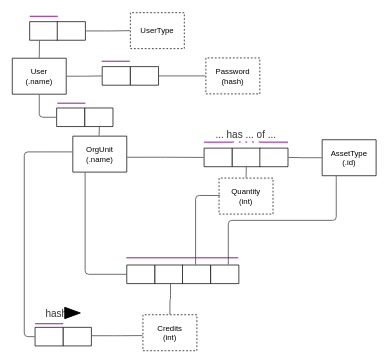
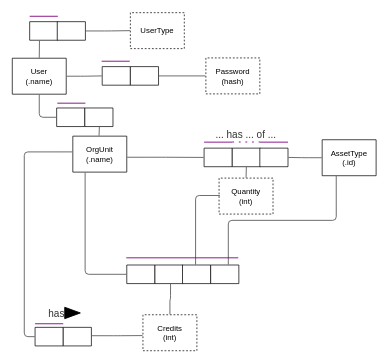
(57, 315) -> (57, 315)
